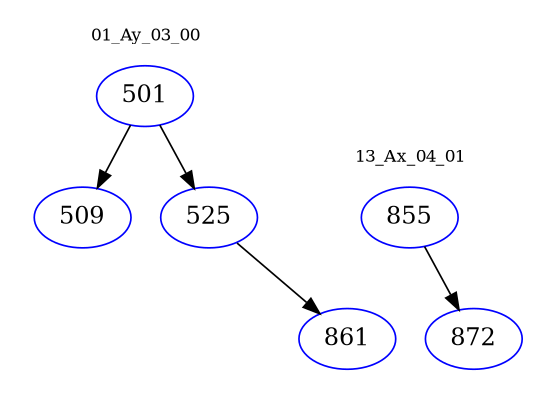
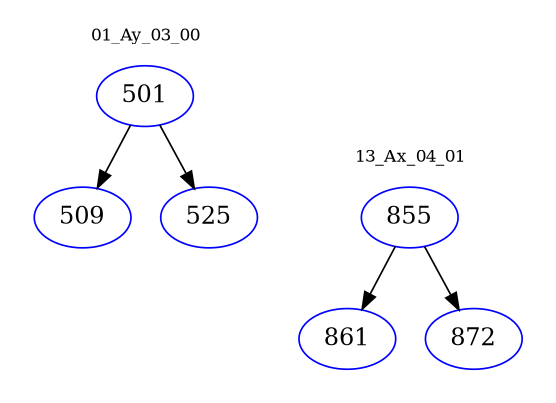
(272, 273) -> (383, 270)
